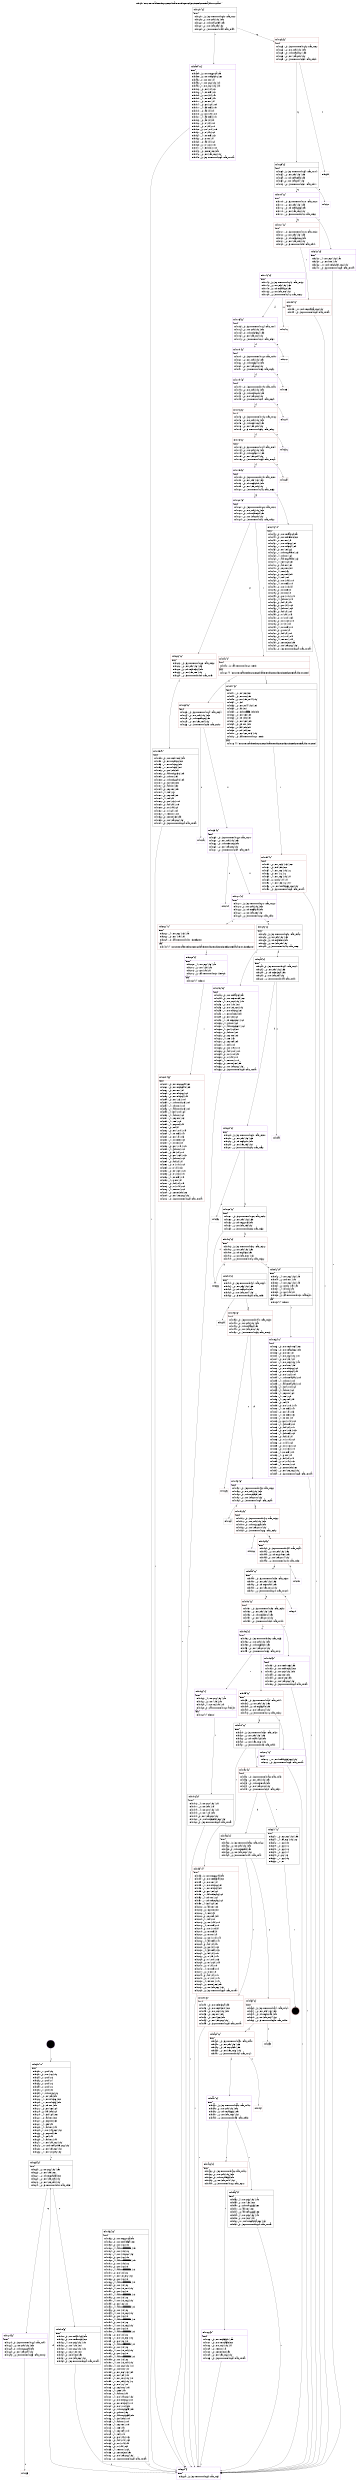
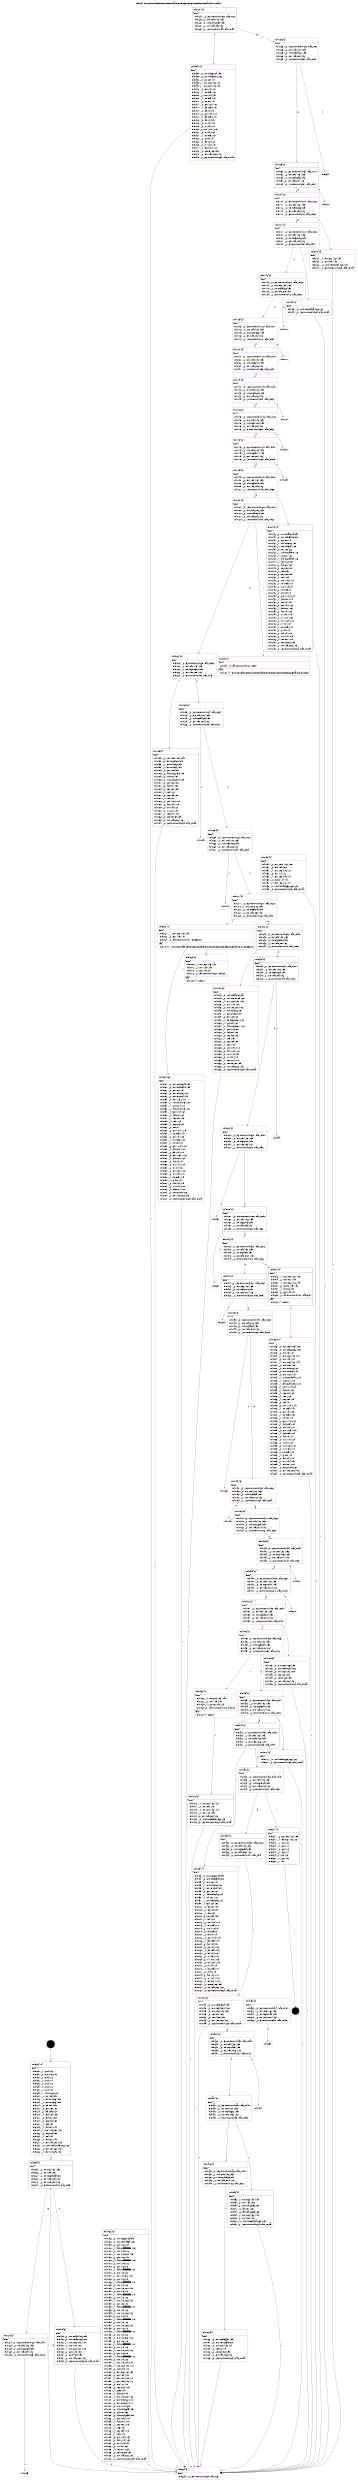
none -> (290, 260)
(284, 390) -> none
(221, 687) -> (197, 690)
(271, 715) -> none
(197, 1029) -> (167, 1010)
(219, 1271) -> (244, 1267)
(251, 1551) -> none
(266, 1927) -> none
(250, 2027) -> (226, 2029)
